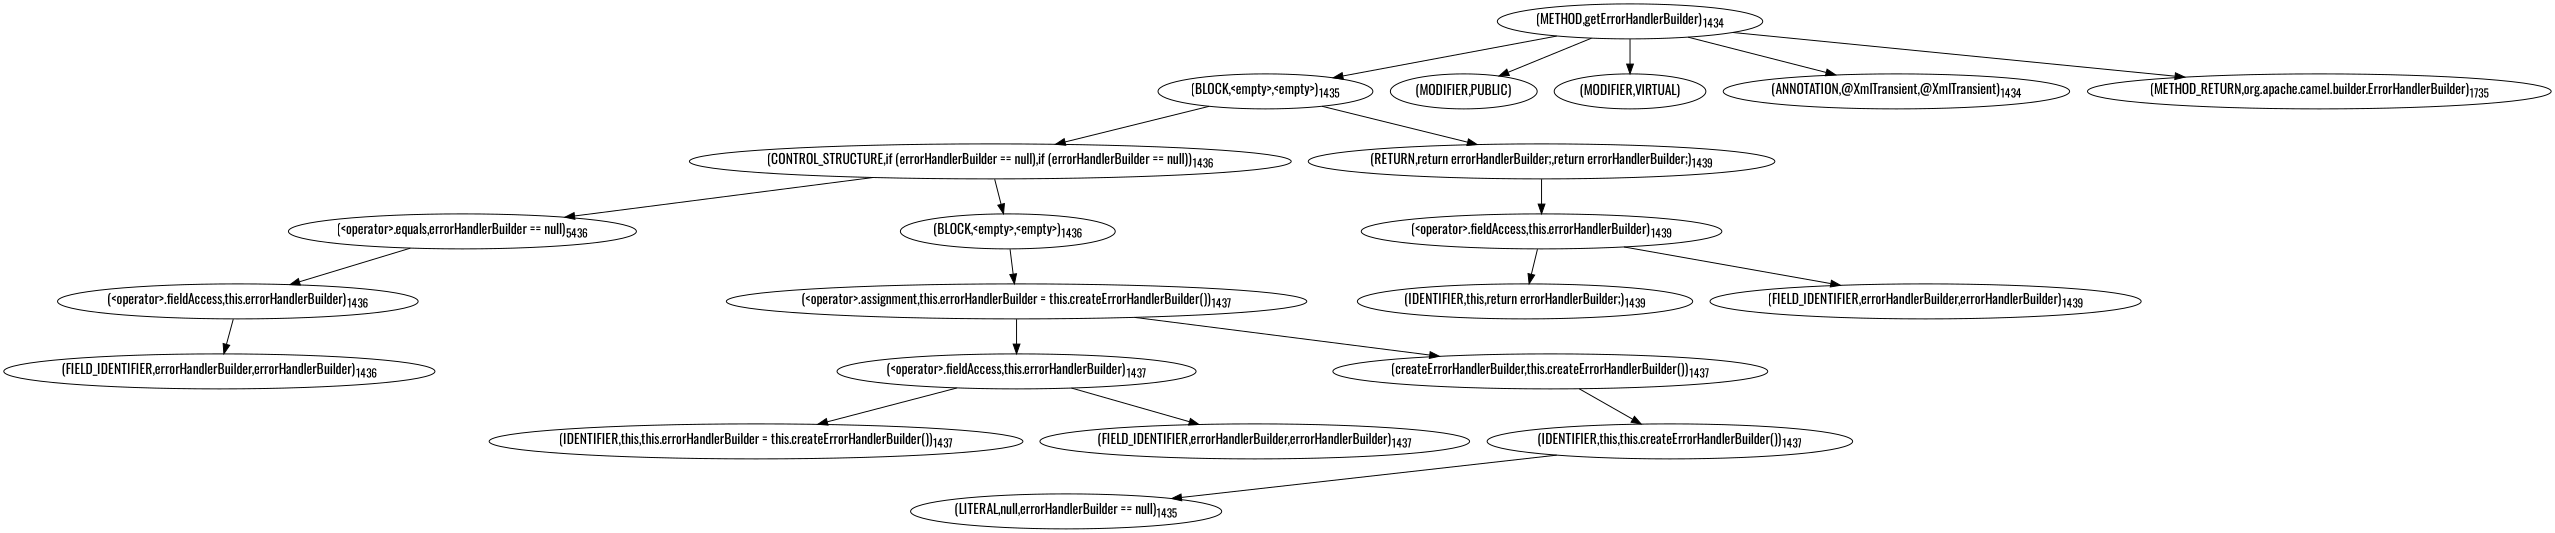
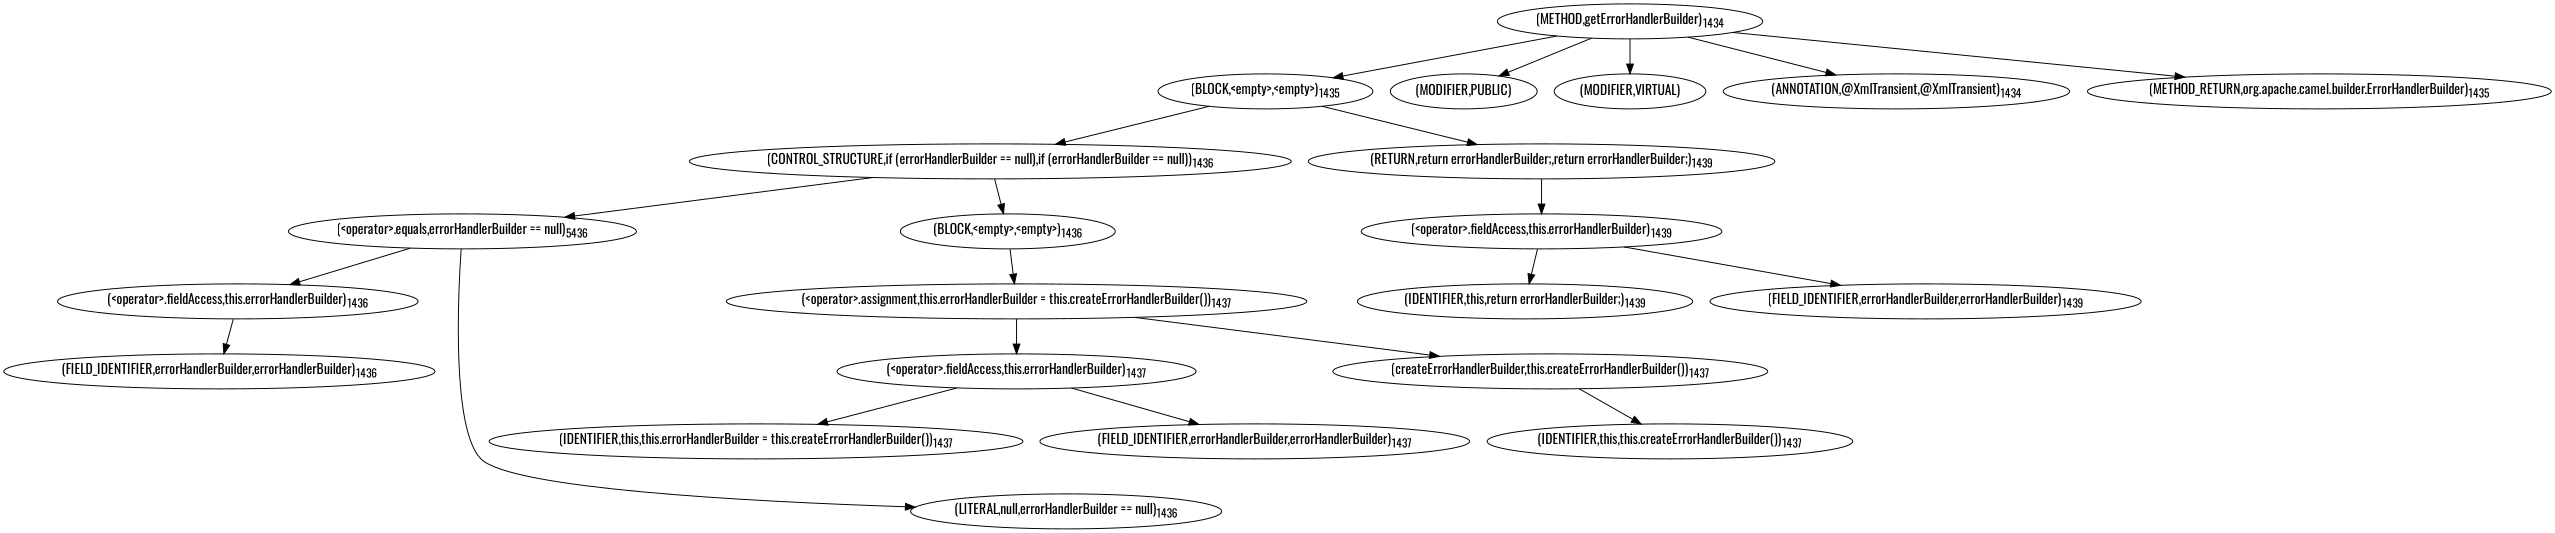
(2479, 90) -> (2479, 90)
(1369, 476) -> (585, 486)
(1167, 510) -> (1167, 510)
